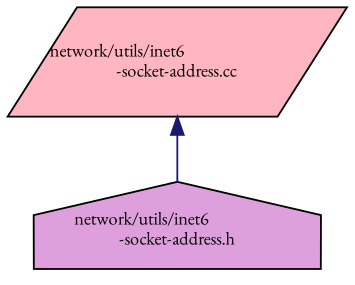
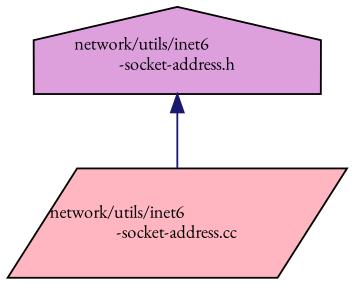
(177, 158) -> (177, 140)
